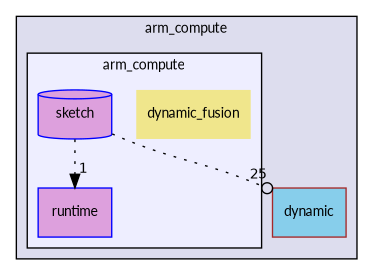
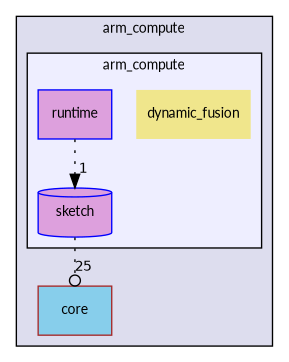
(75, 157) -> (75, 157)
(309, 213) -> (75, 311)
